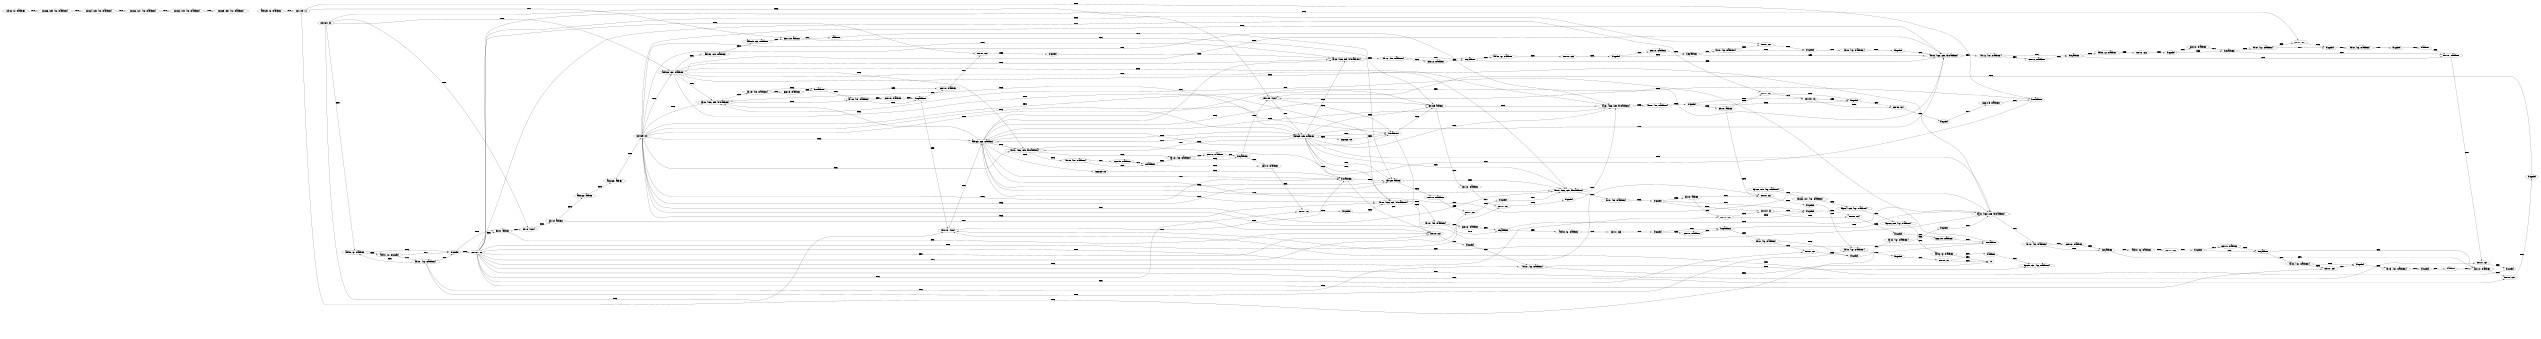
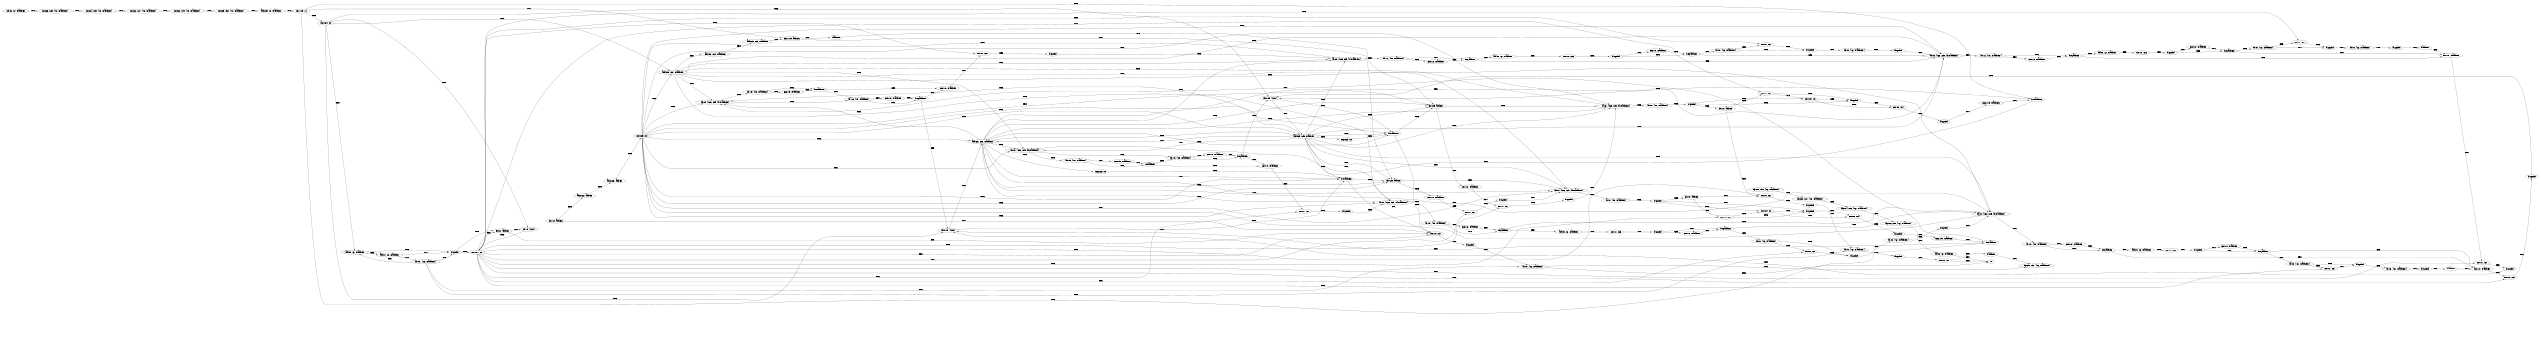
none -> (253, 11)
none -> (313, 17)
(542, 225) -> (501, 239)
(389, 255) -> (389, 255)
